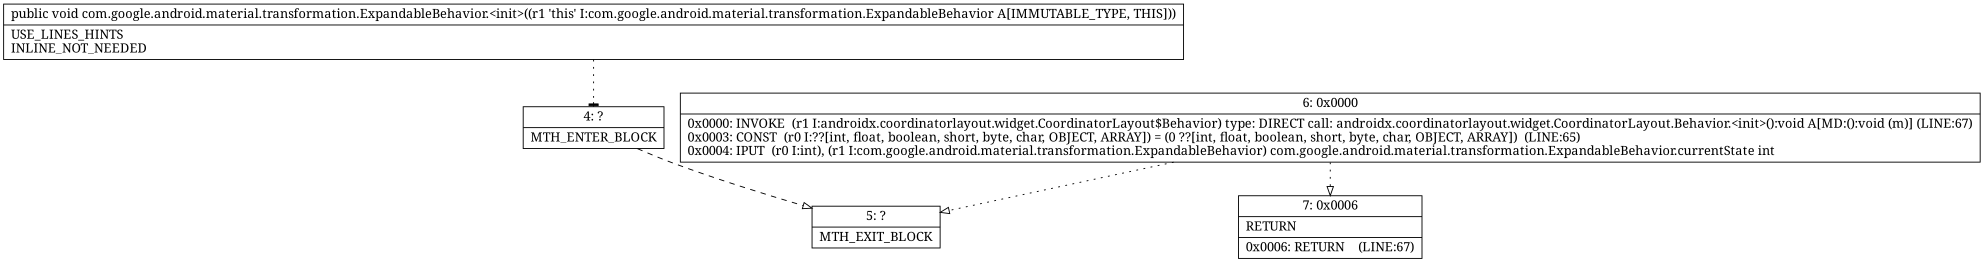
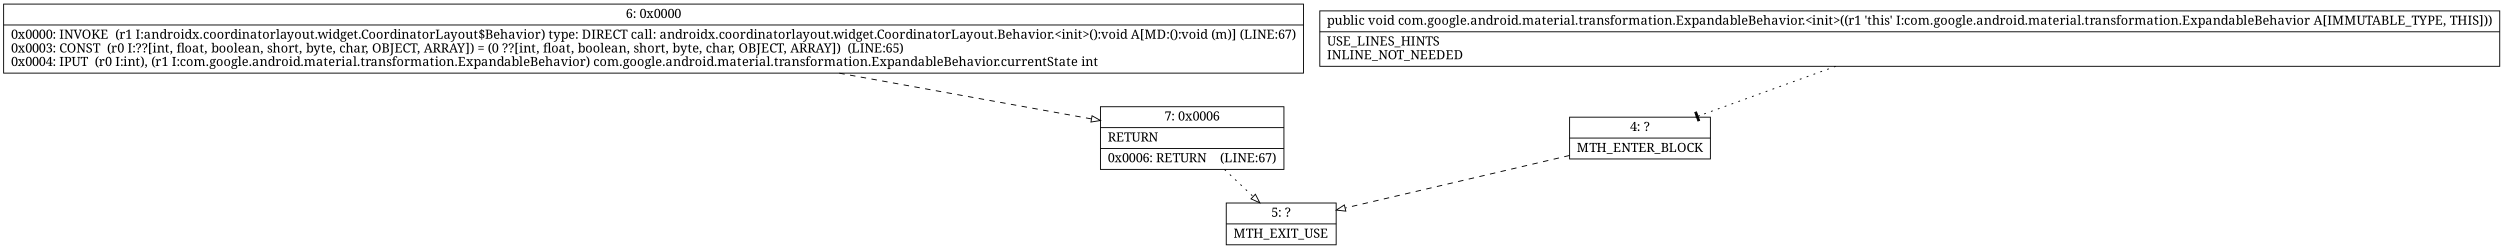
(1330, 174) -> (965, 96)
(1061, 186) -> (1239, 183)
(876, 237) -> (1281, 234)
